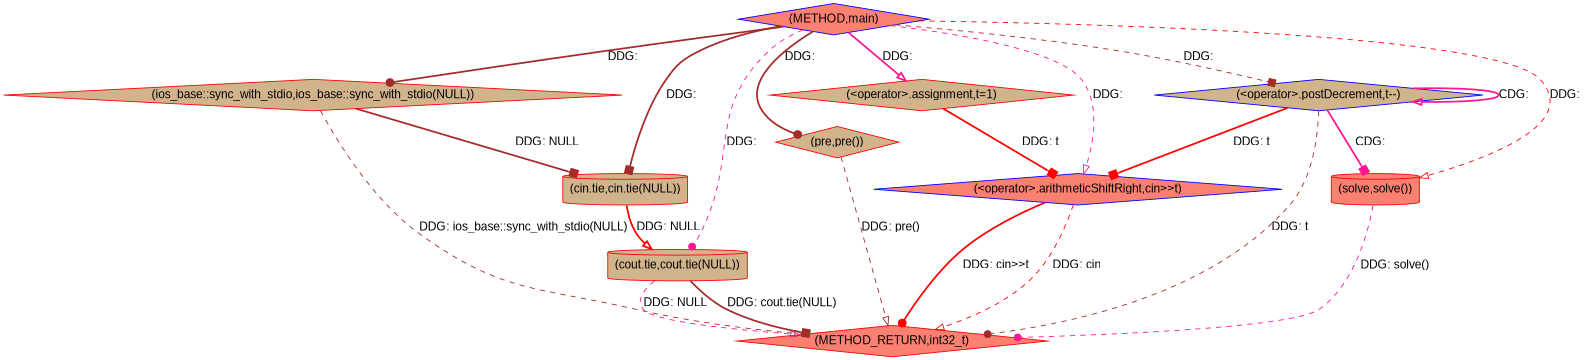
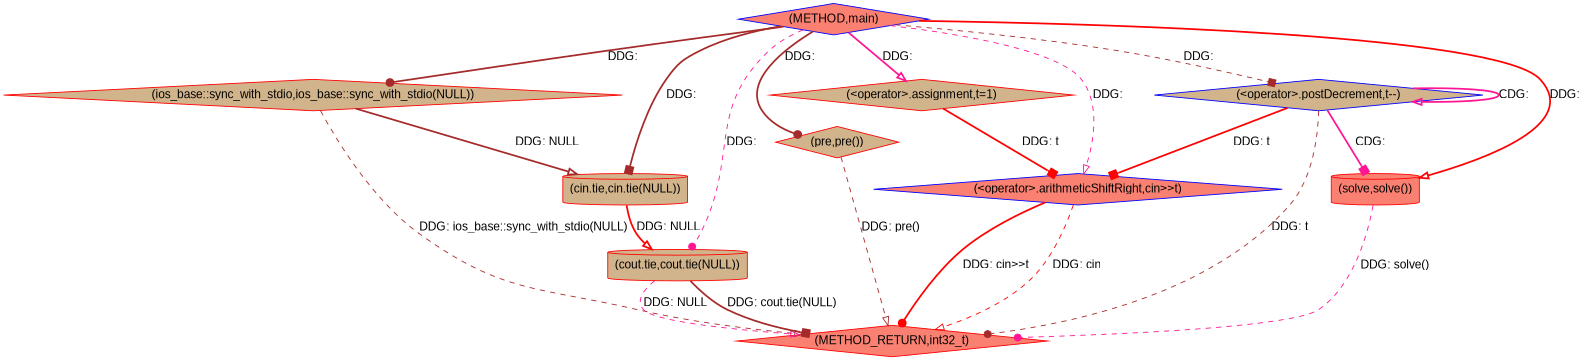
(1319, 37) -> (1319, 37)
(462, 140) -> (462, 140)
